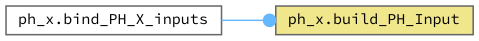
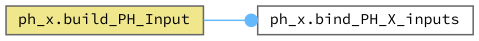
(243, 20) -> (224, 20)
